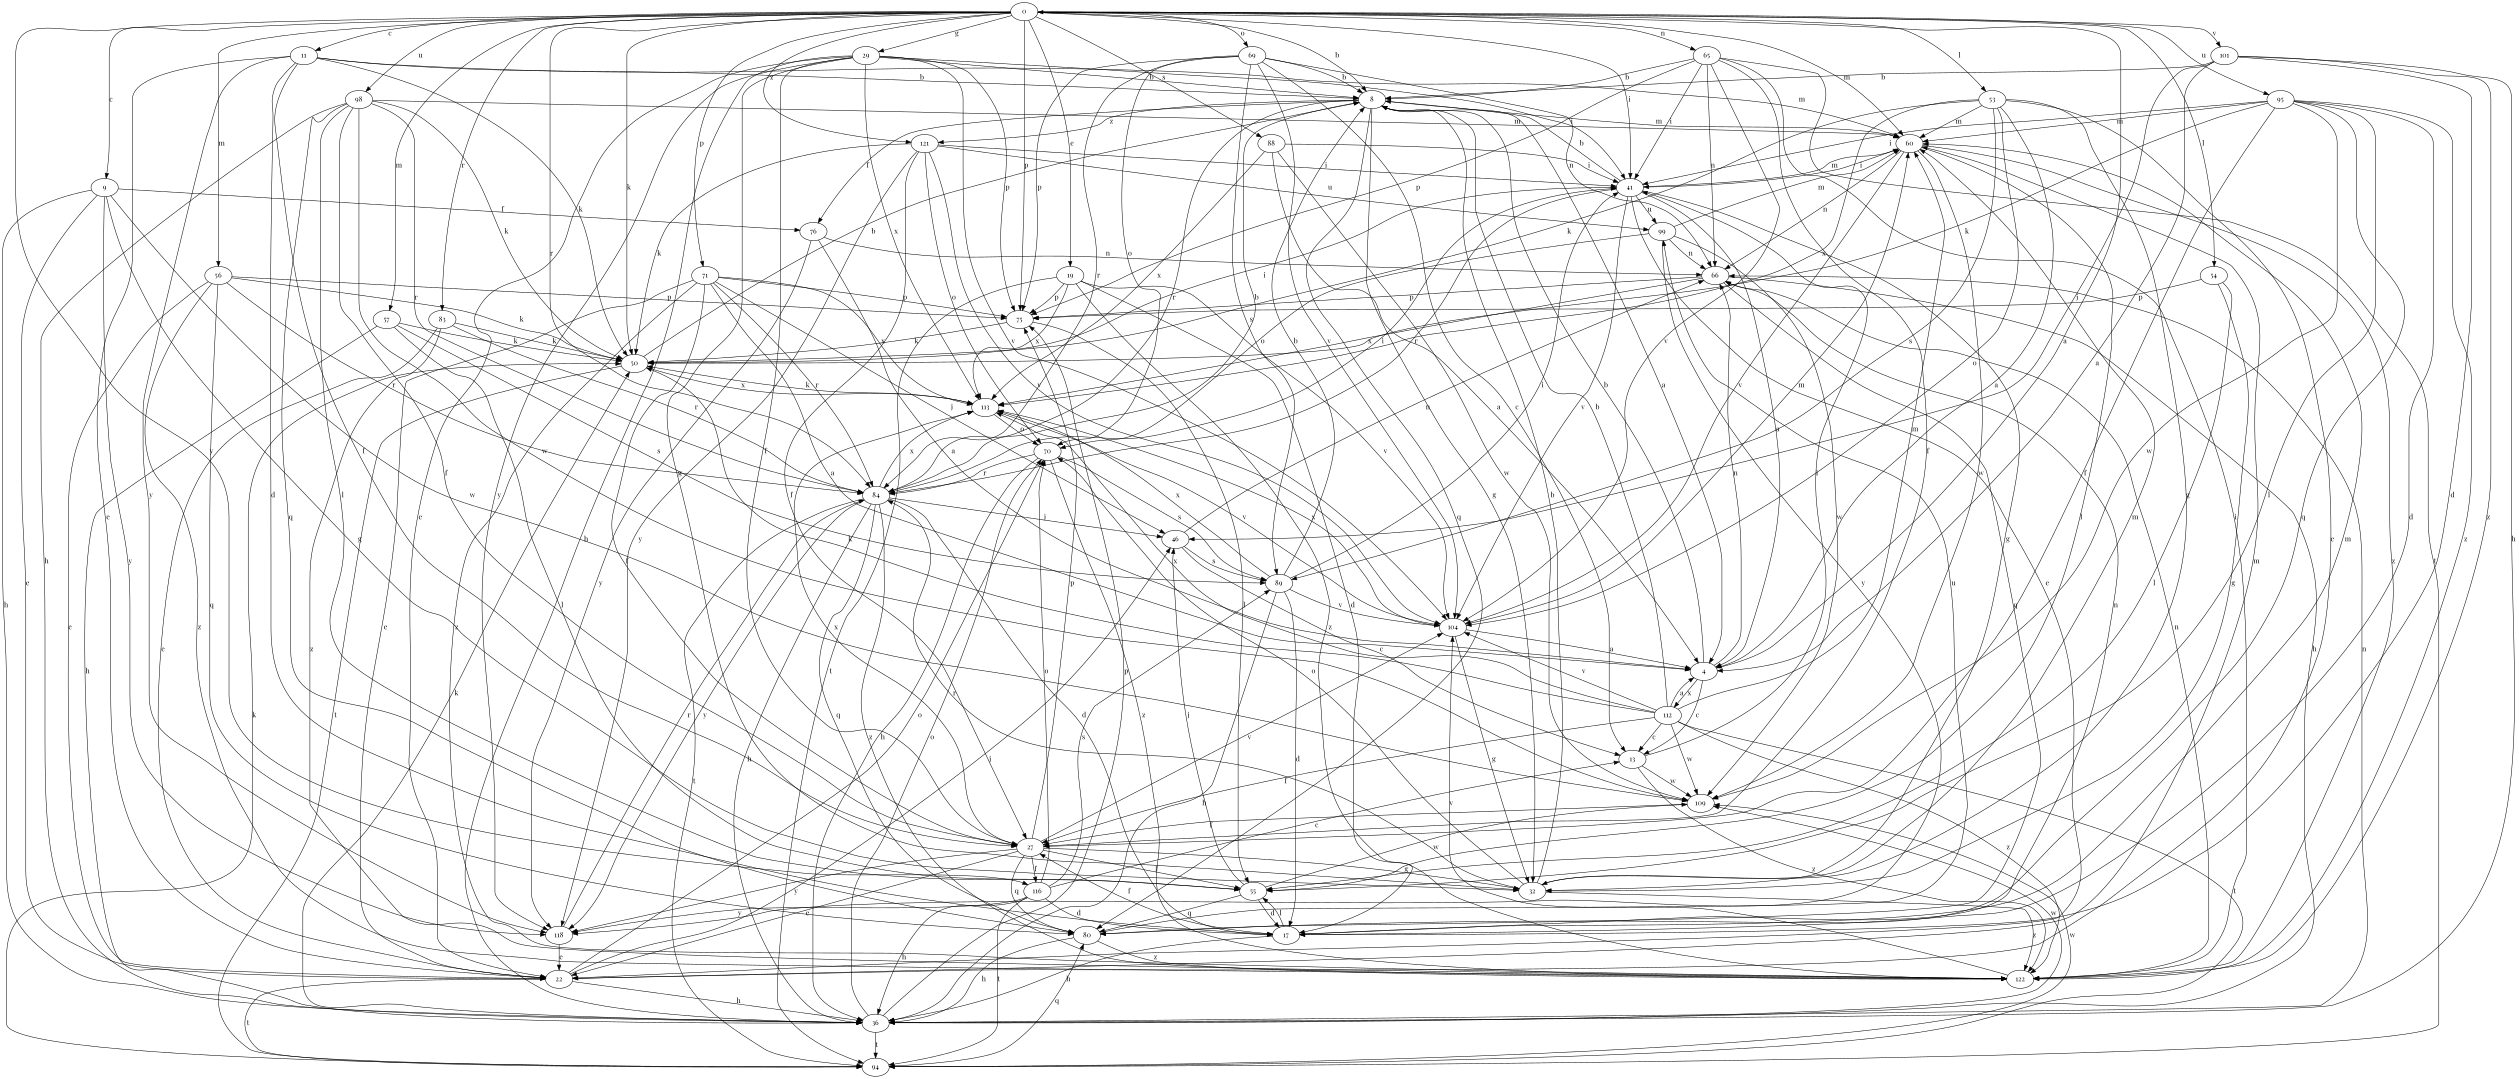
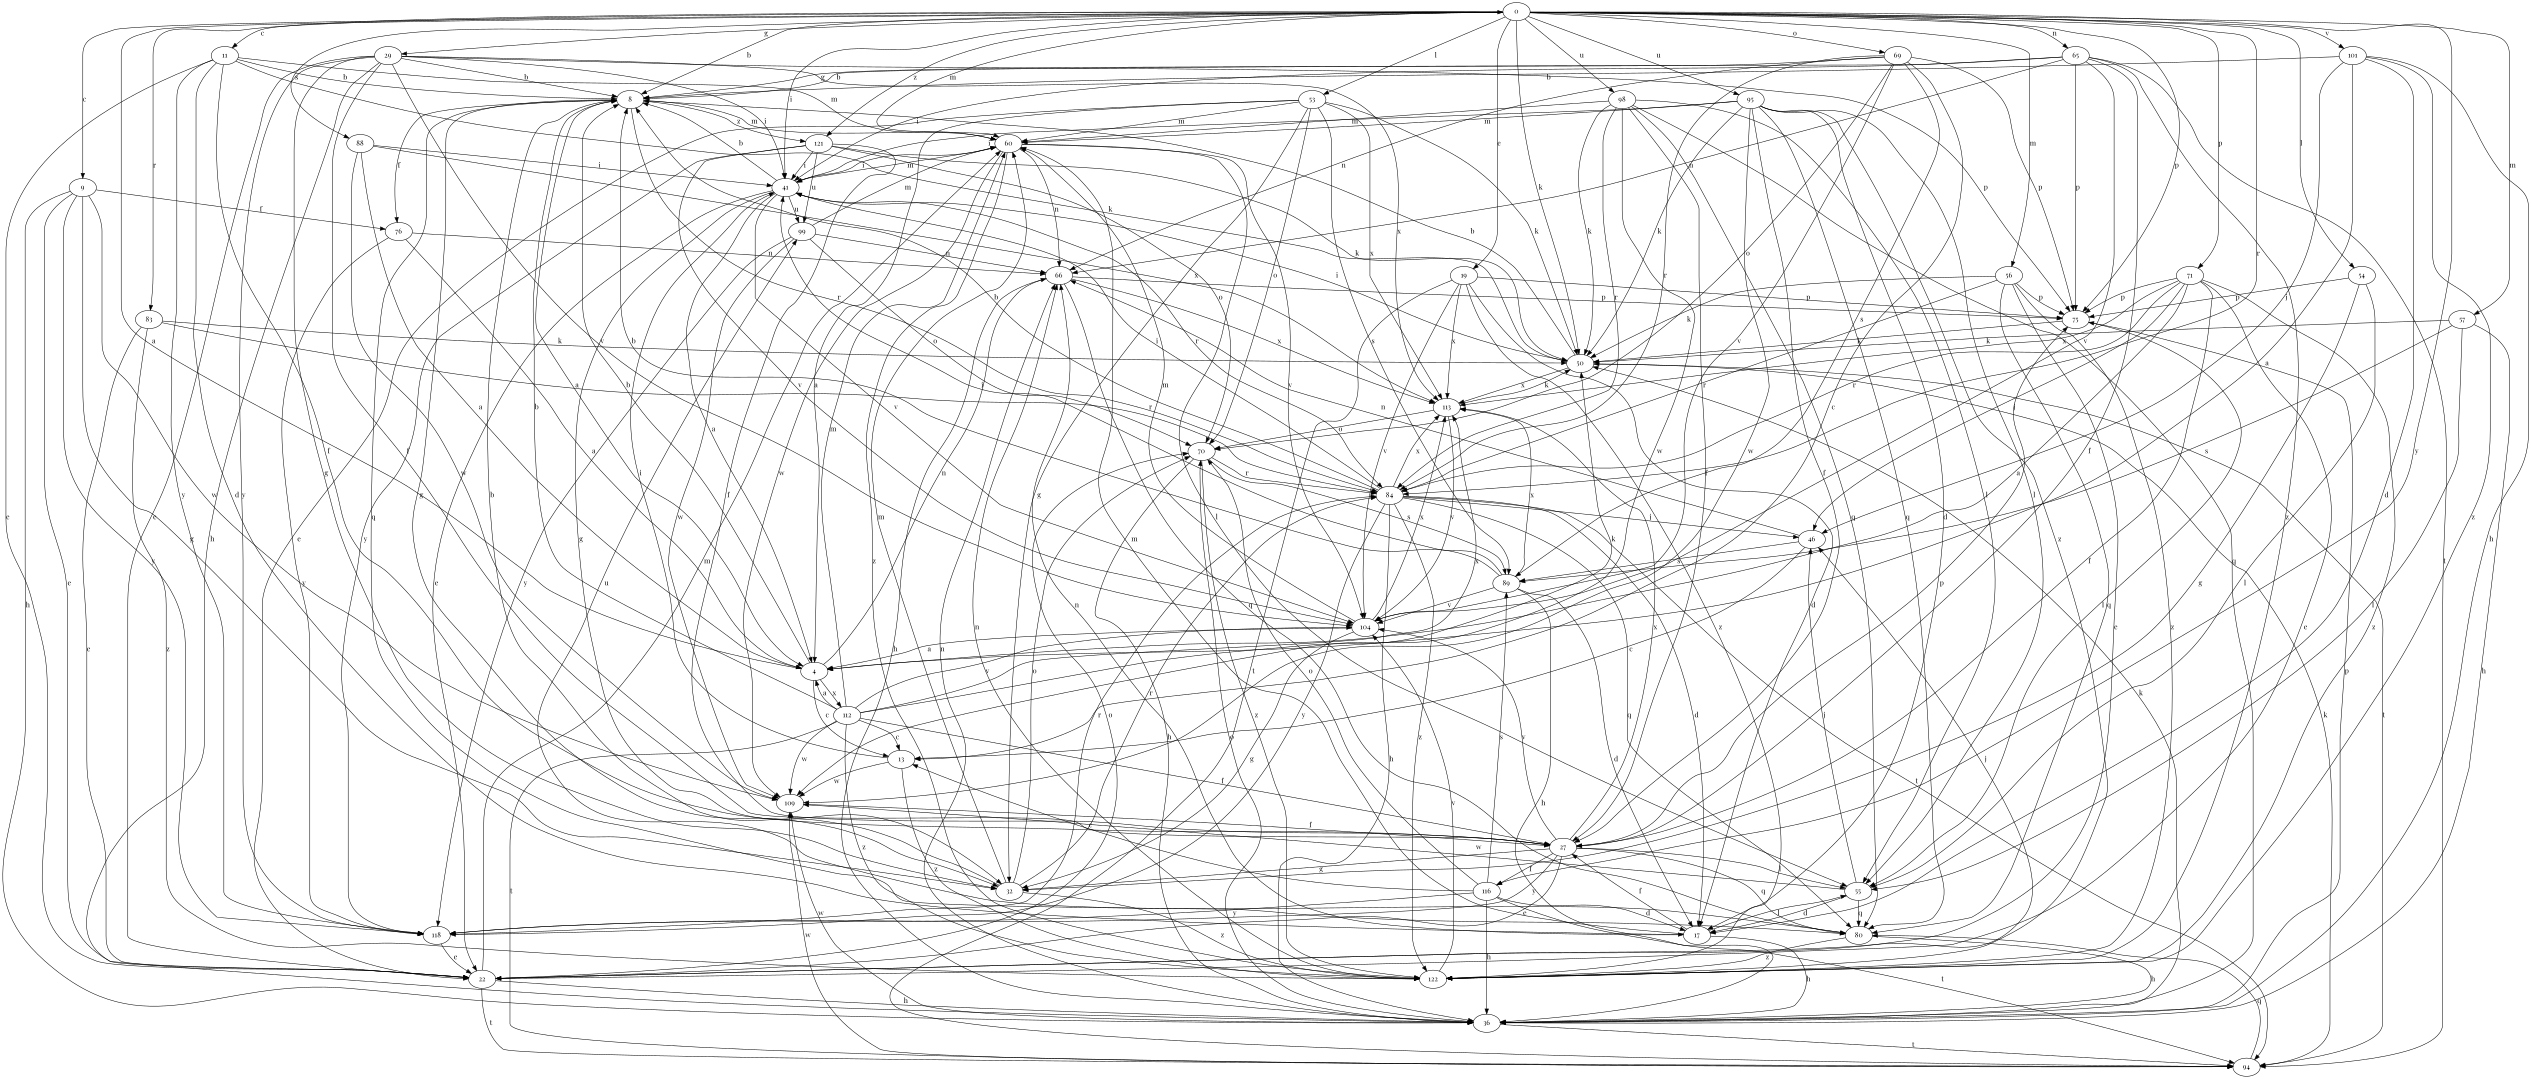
(1345, 78) -> (823, 78)
(1848, 450) -> (1271, 278)
(2236, 517) -> (2287, 517)
(47, 561) -> (2234, 561)
